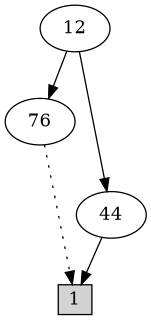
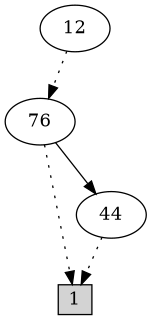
(60, 69) -> (60, 69)
(92, 115) -> (72, 163)
(94, 255) -> (94, 255)
